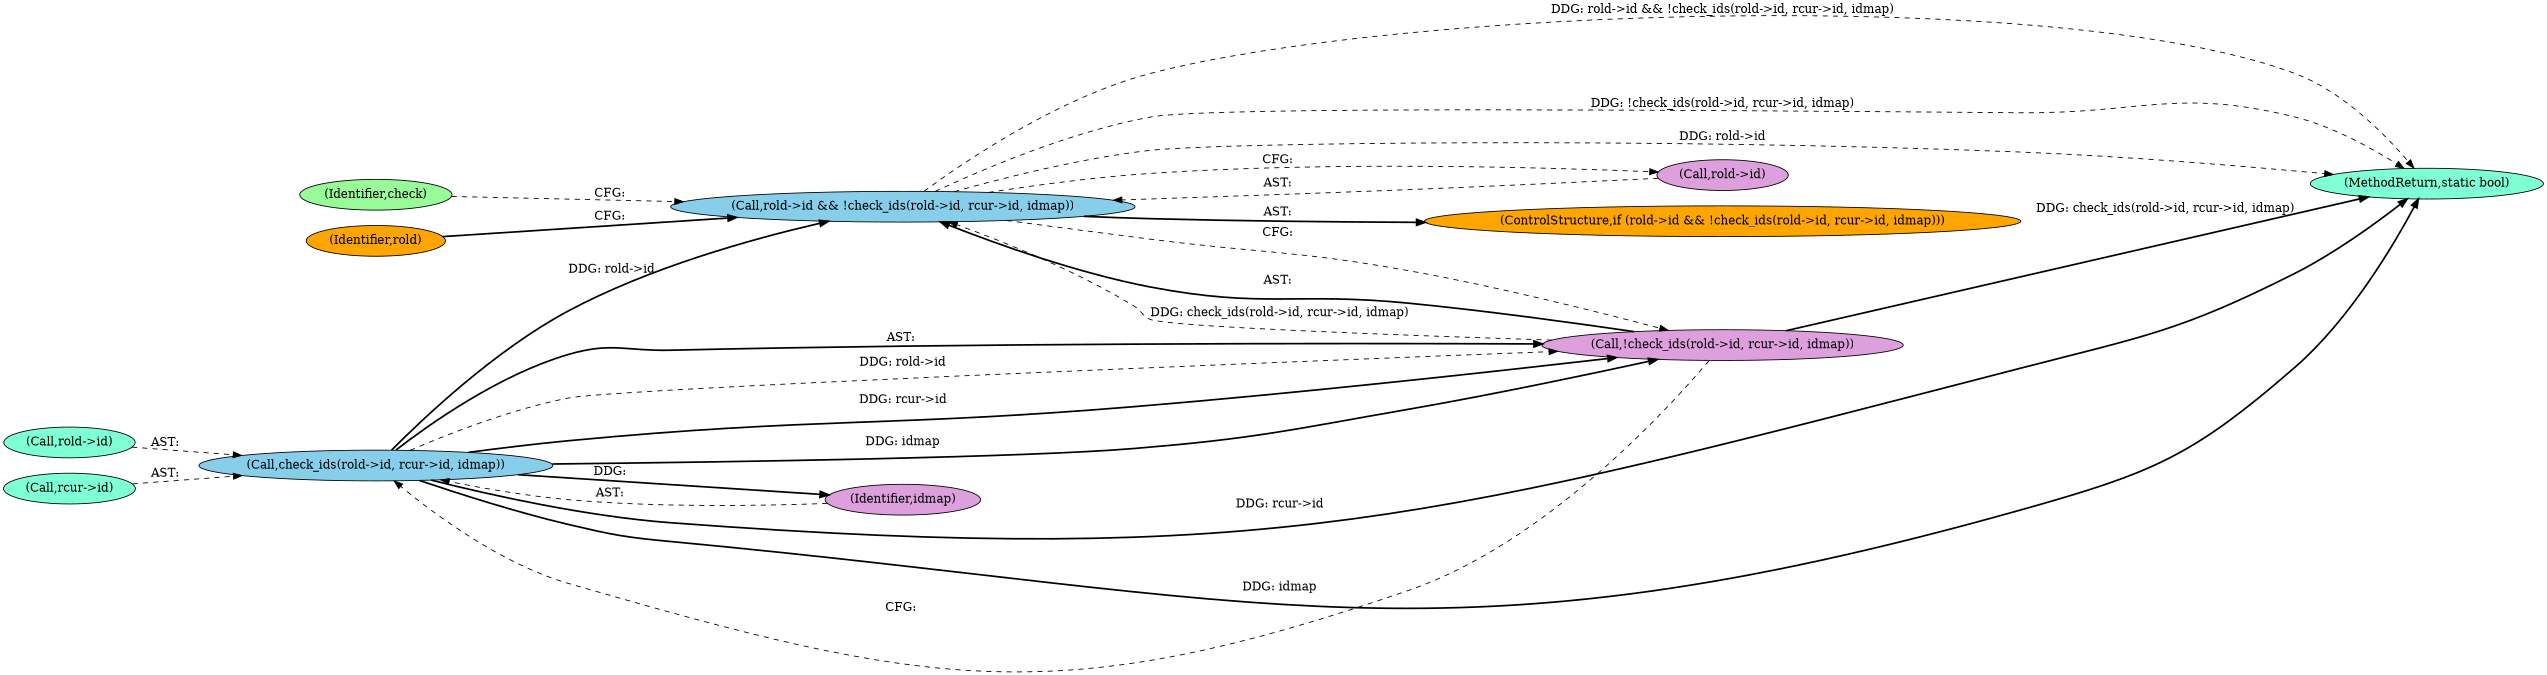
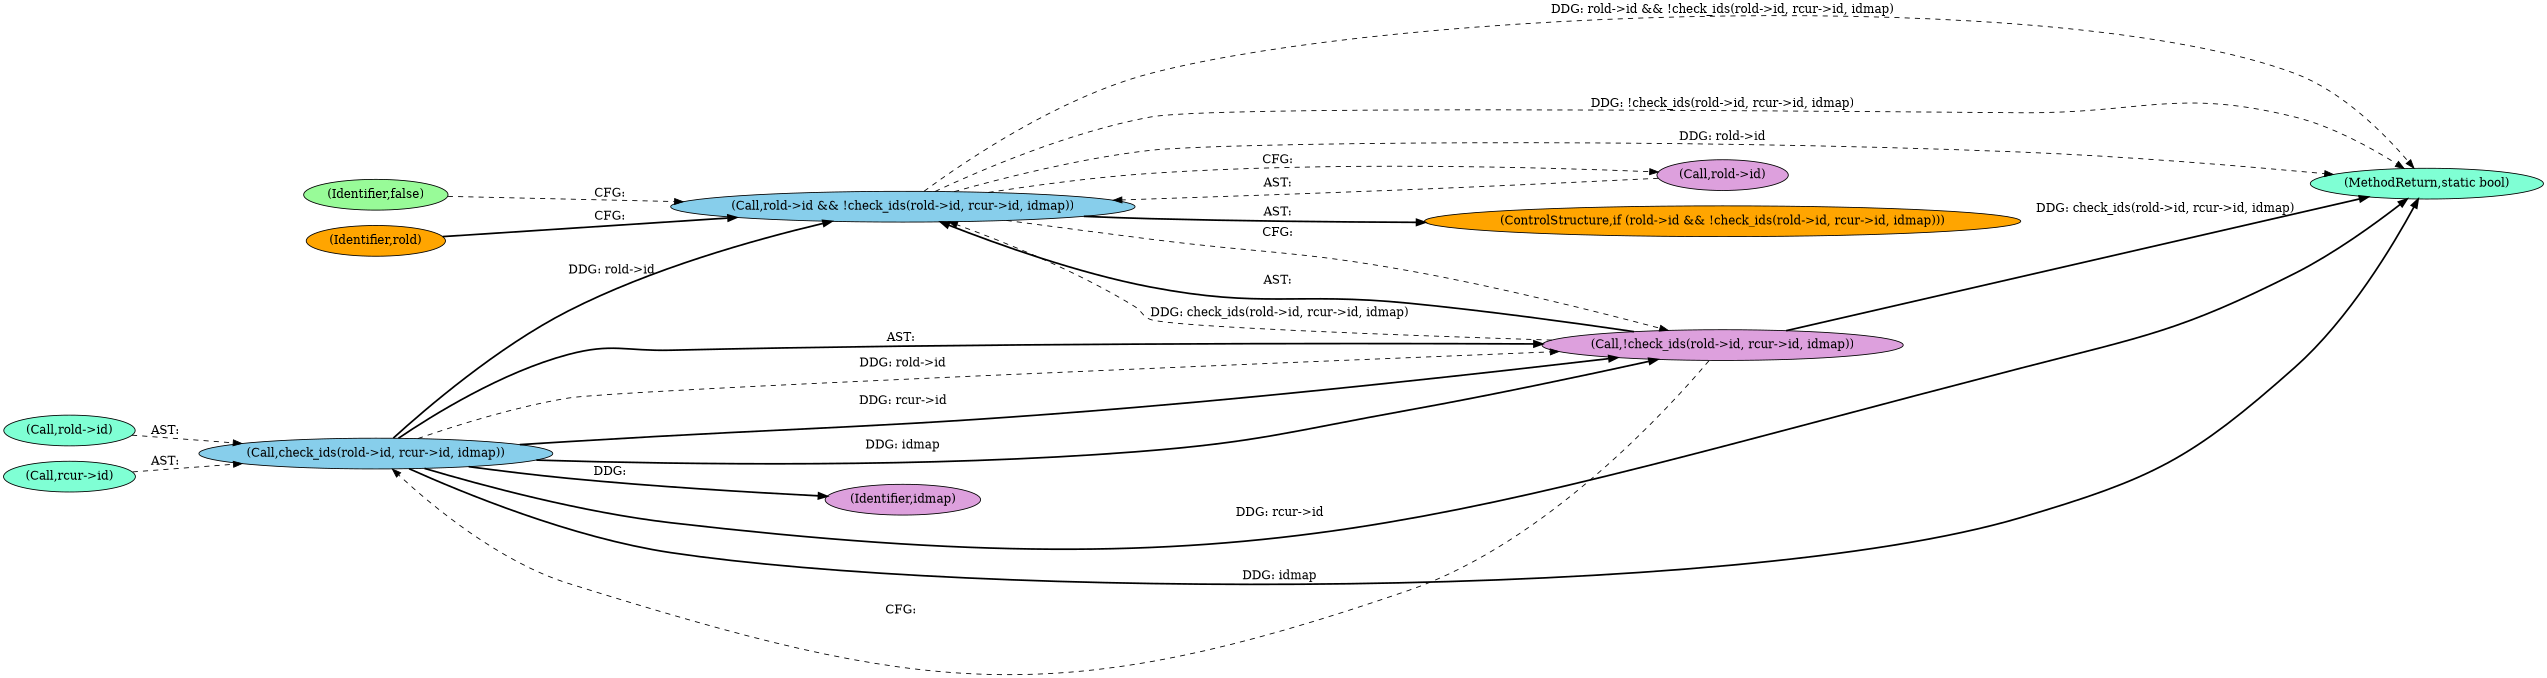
(376, 195) -> (376, 195)
(637, 504) -> none
